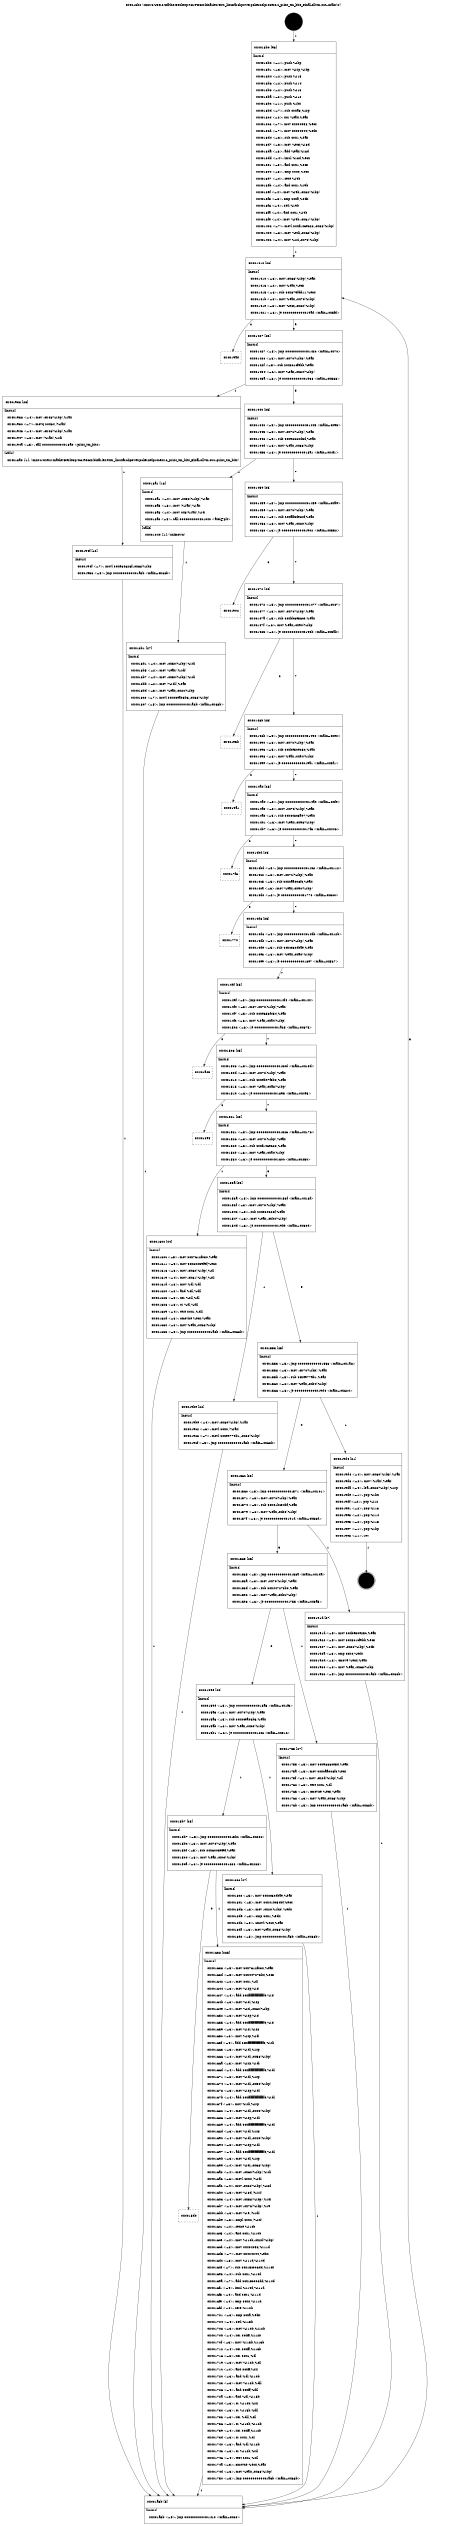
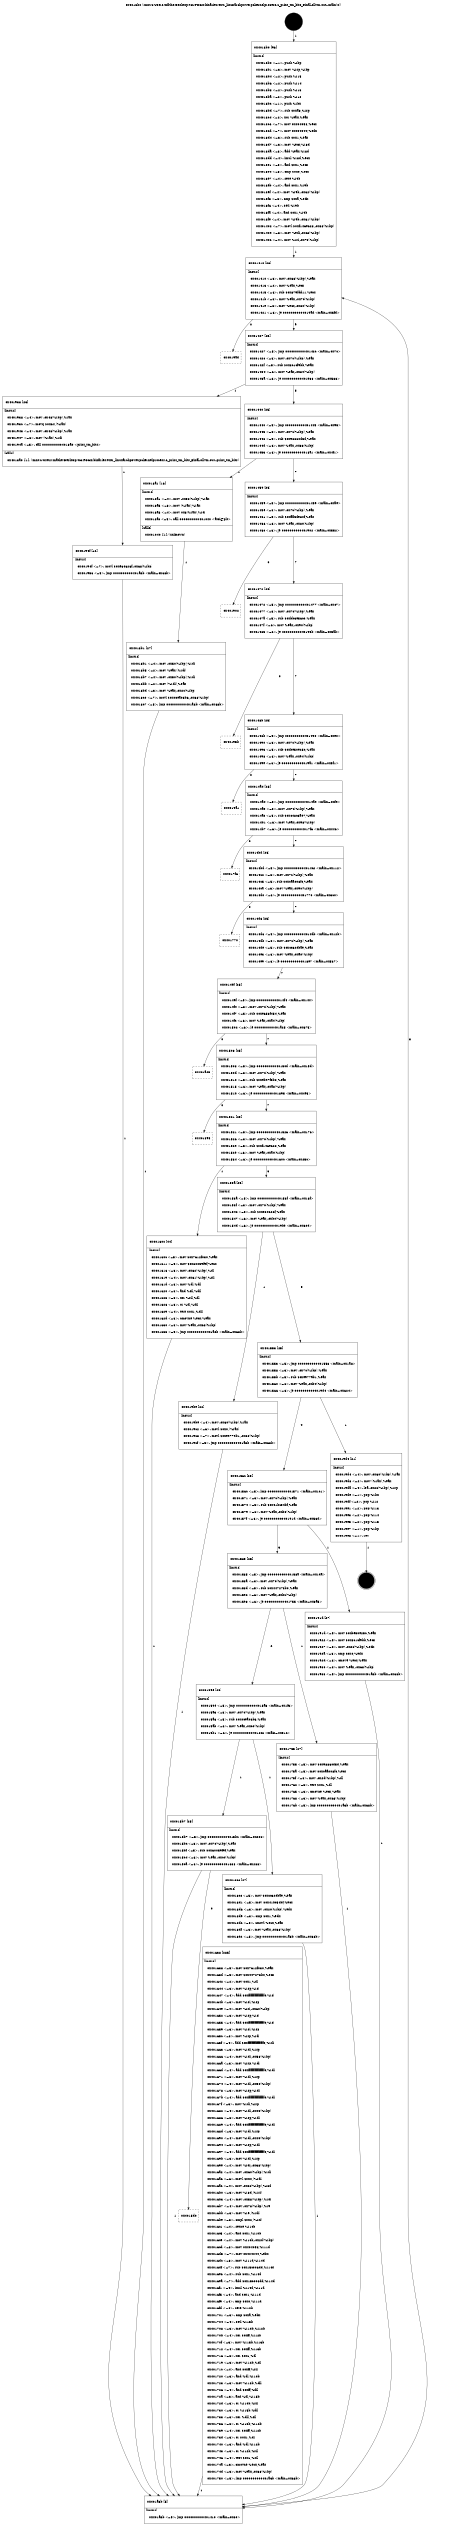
(216, 1908) -> (168, 2180)
